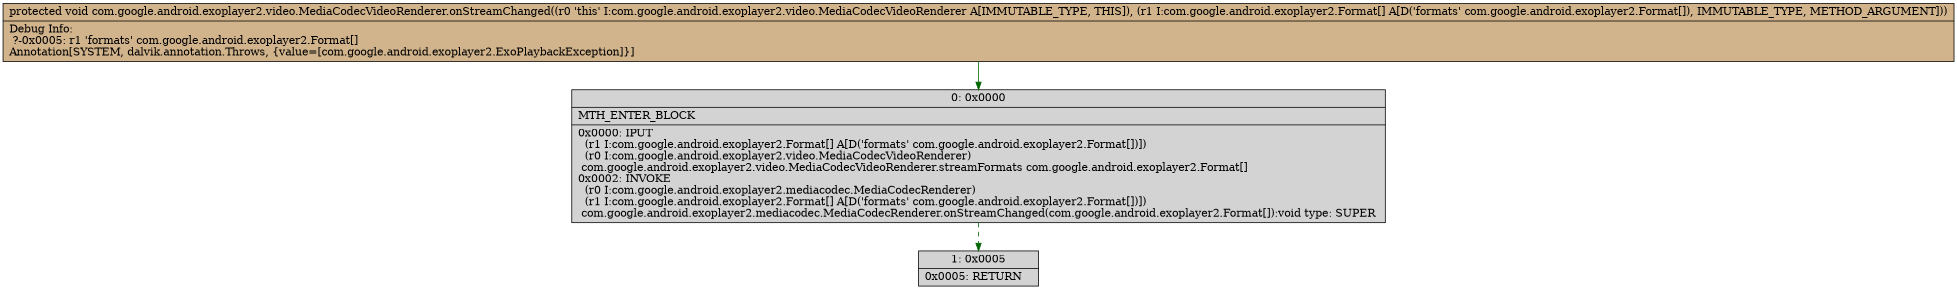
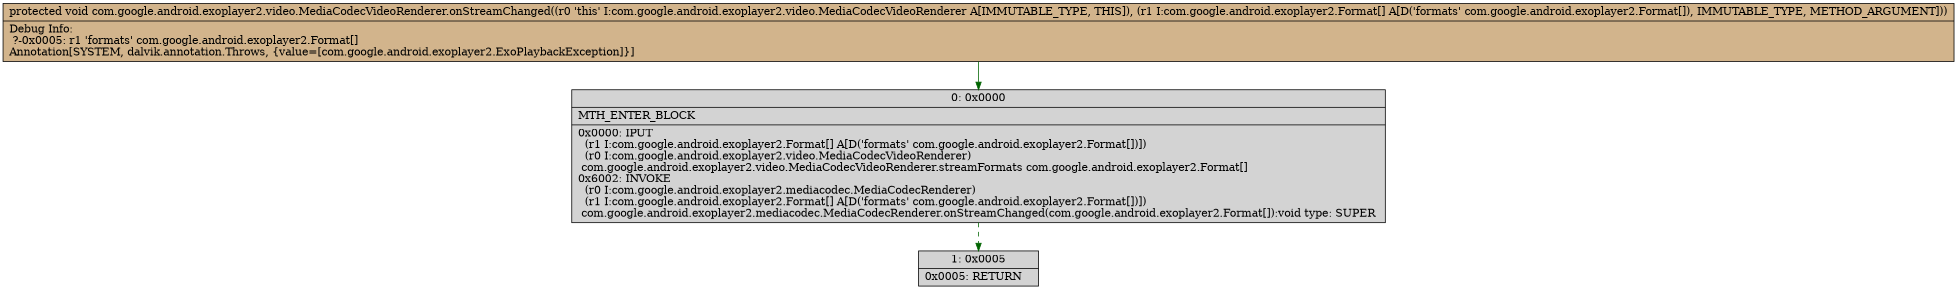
(628, 179) -> (628, 179)
